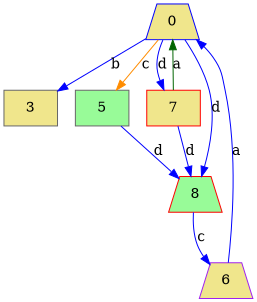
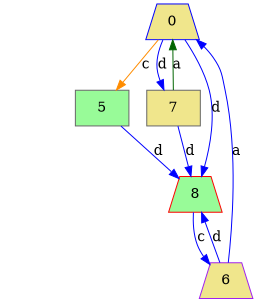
(31, 108) -> none
(174, 108) -> (174, 108)
none -> (212, 242)
